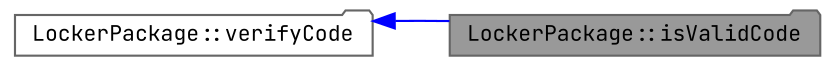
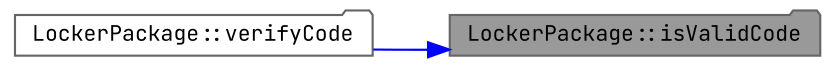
(422, 21) -> (400, 50)
